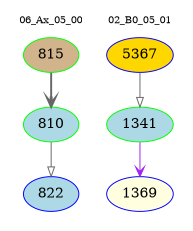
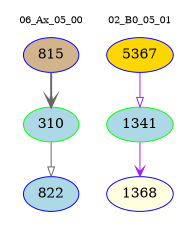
(51, 55) -> (51, 55)
(140, 85) -> (140, 85)
(51, 125) -> (51, 125)
(140, 194) -> (140, 194)
